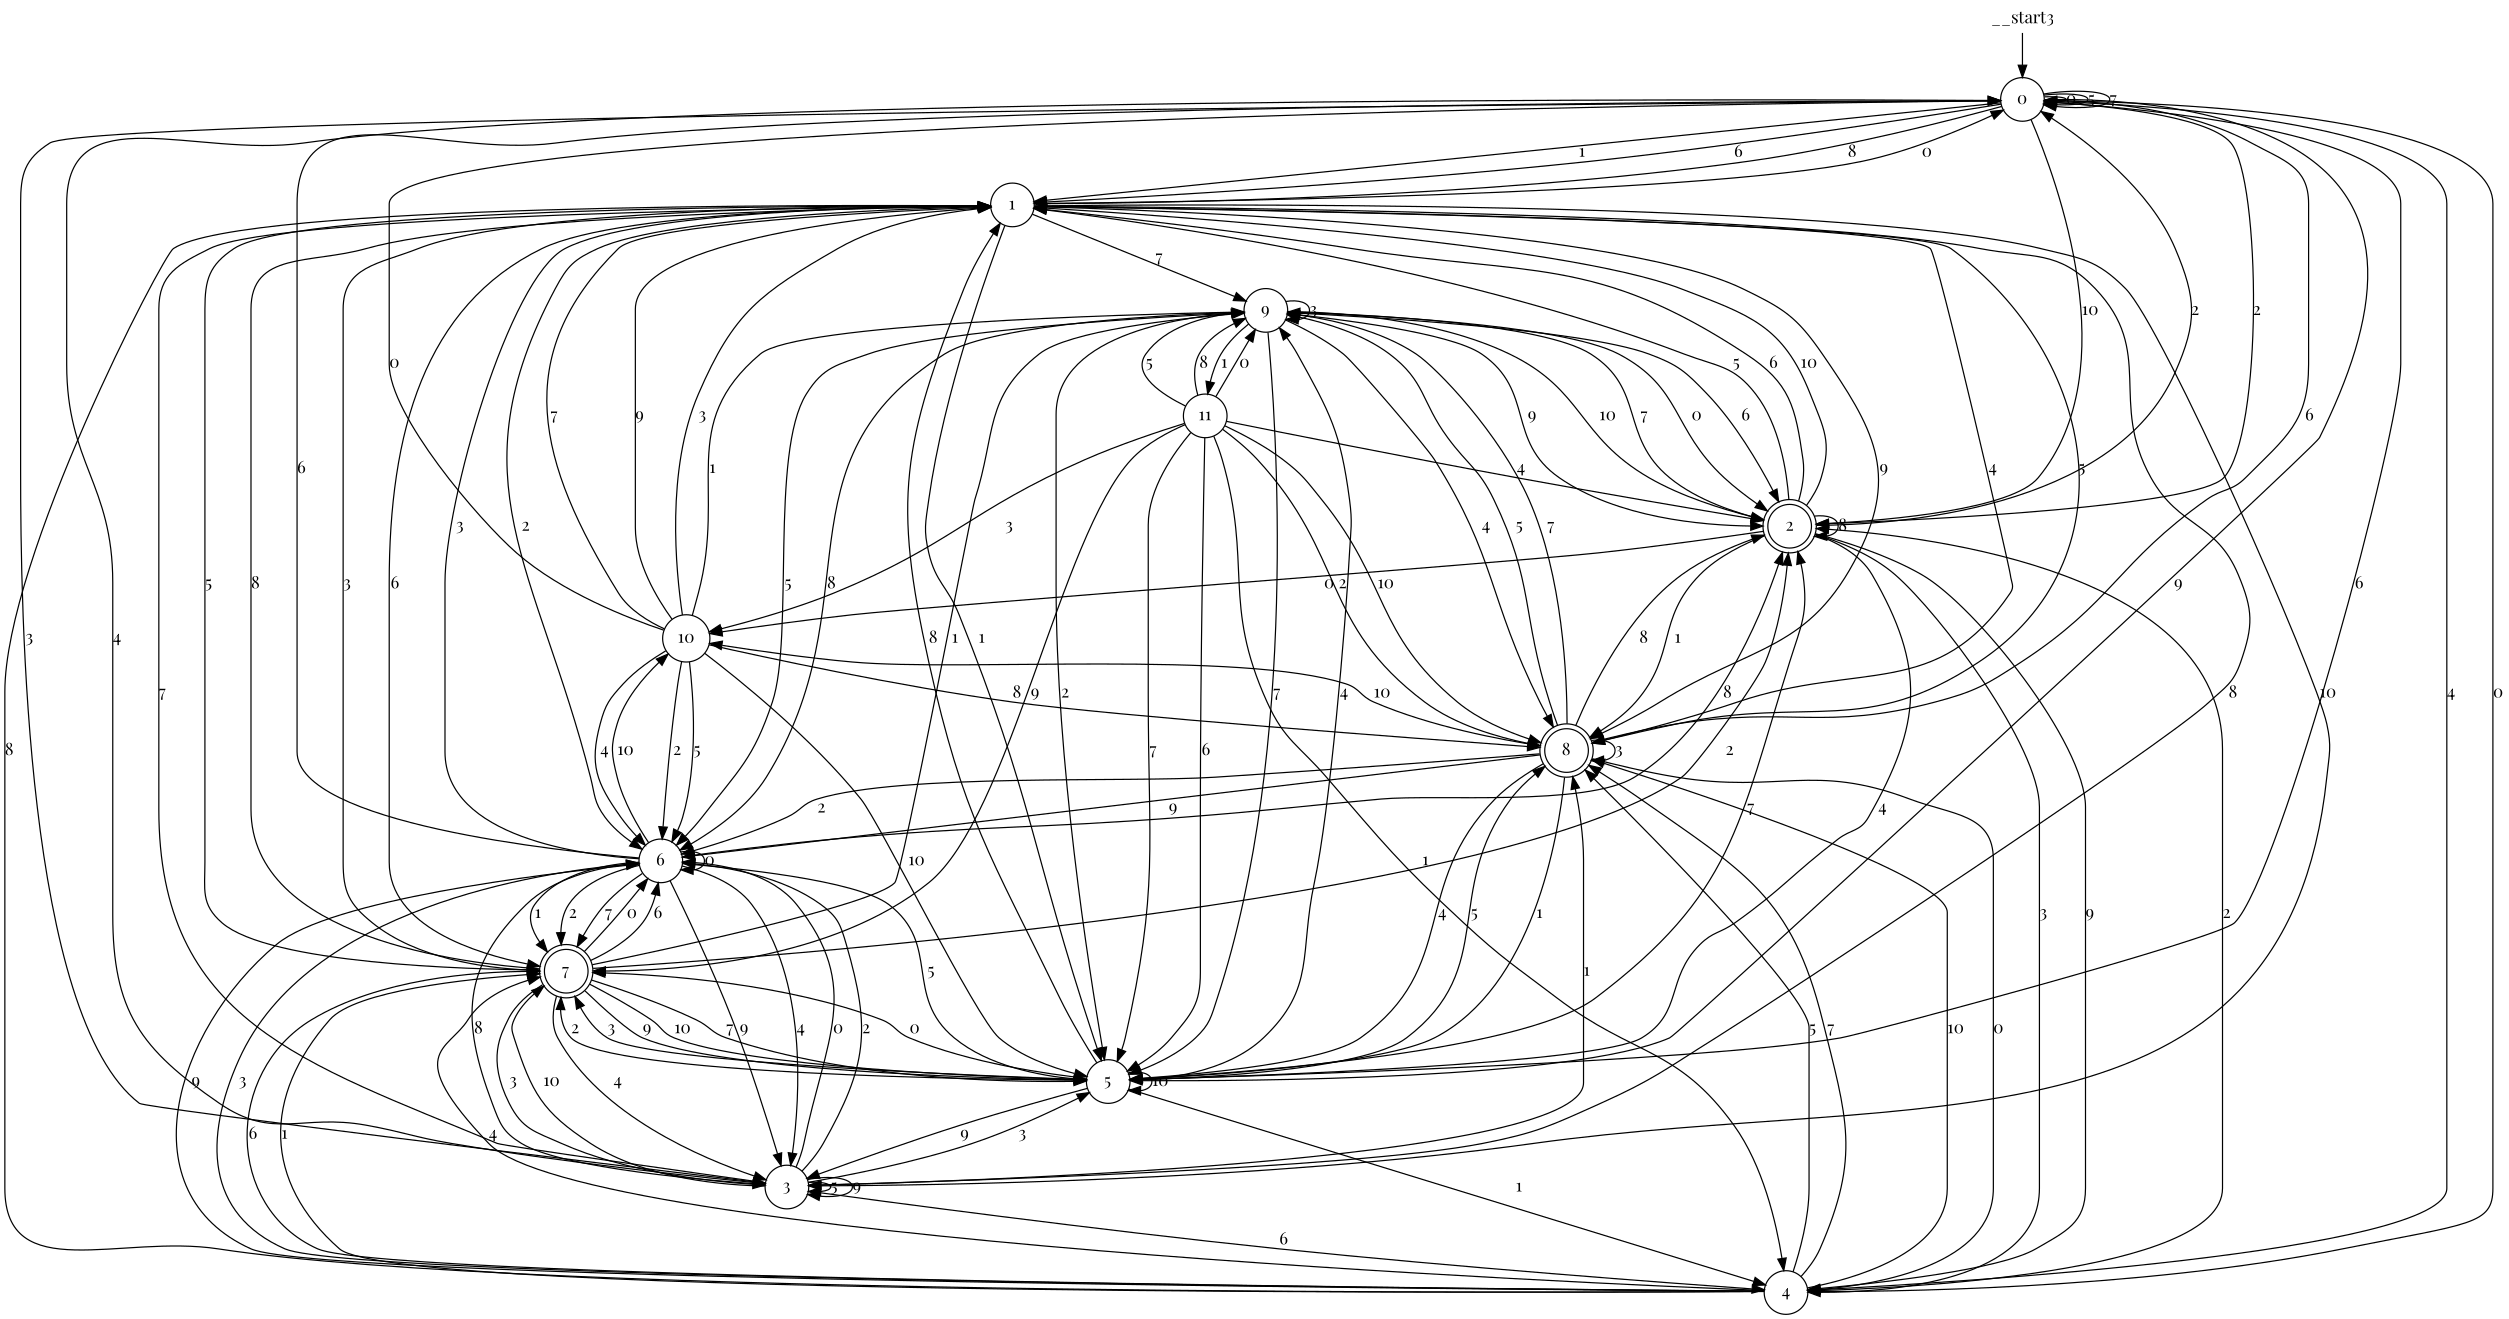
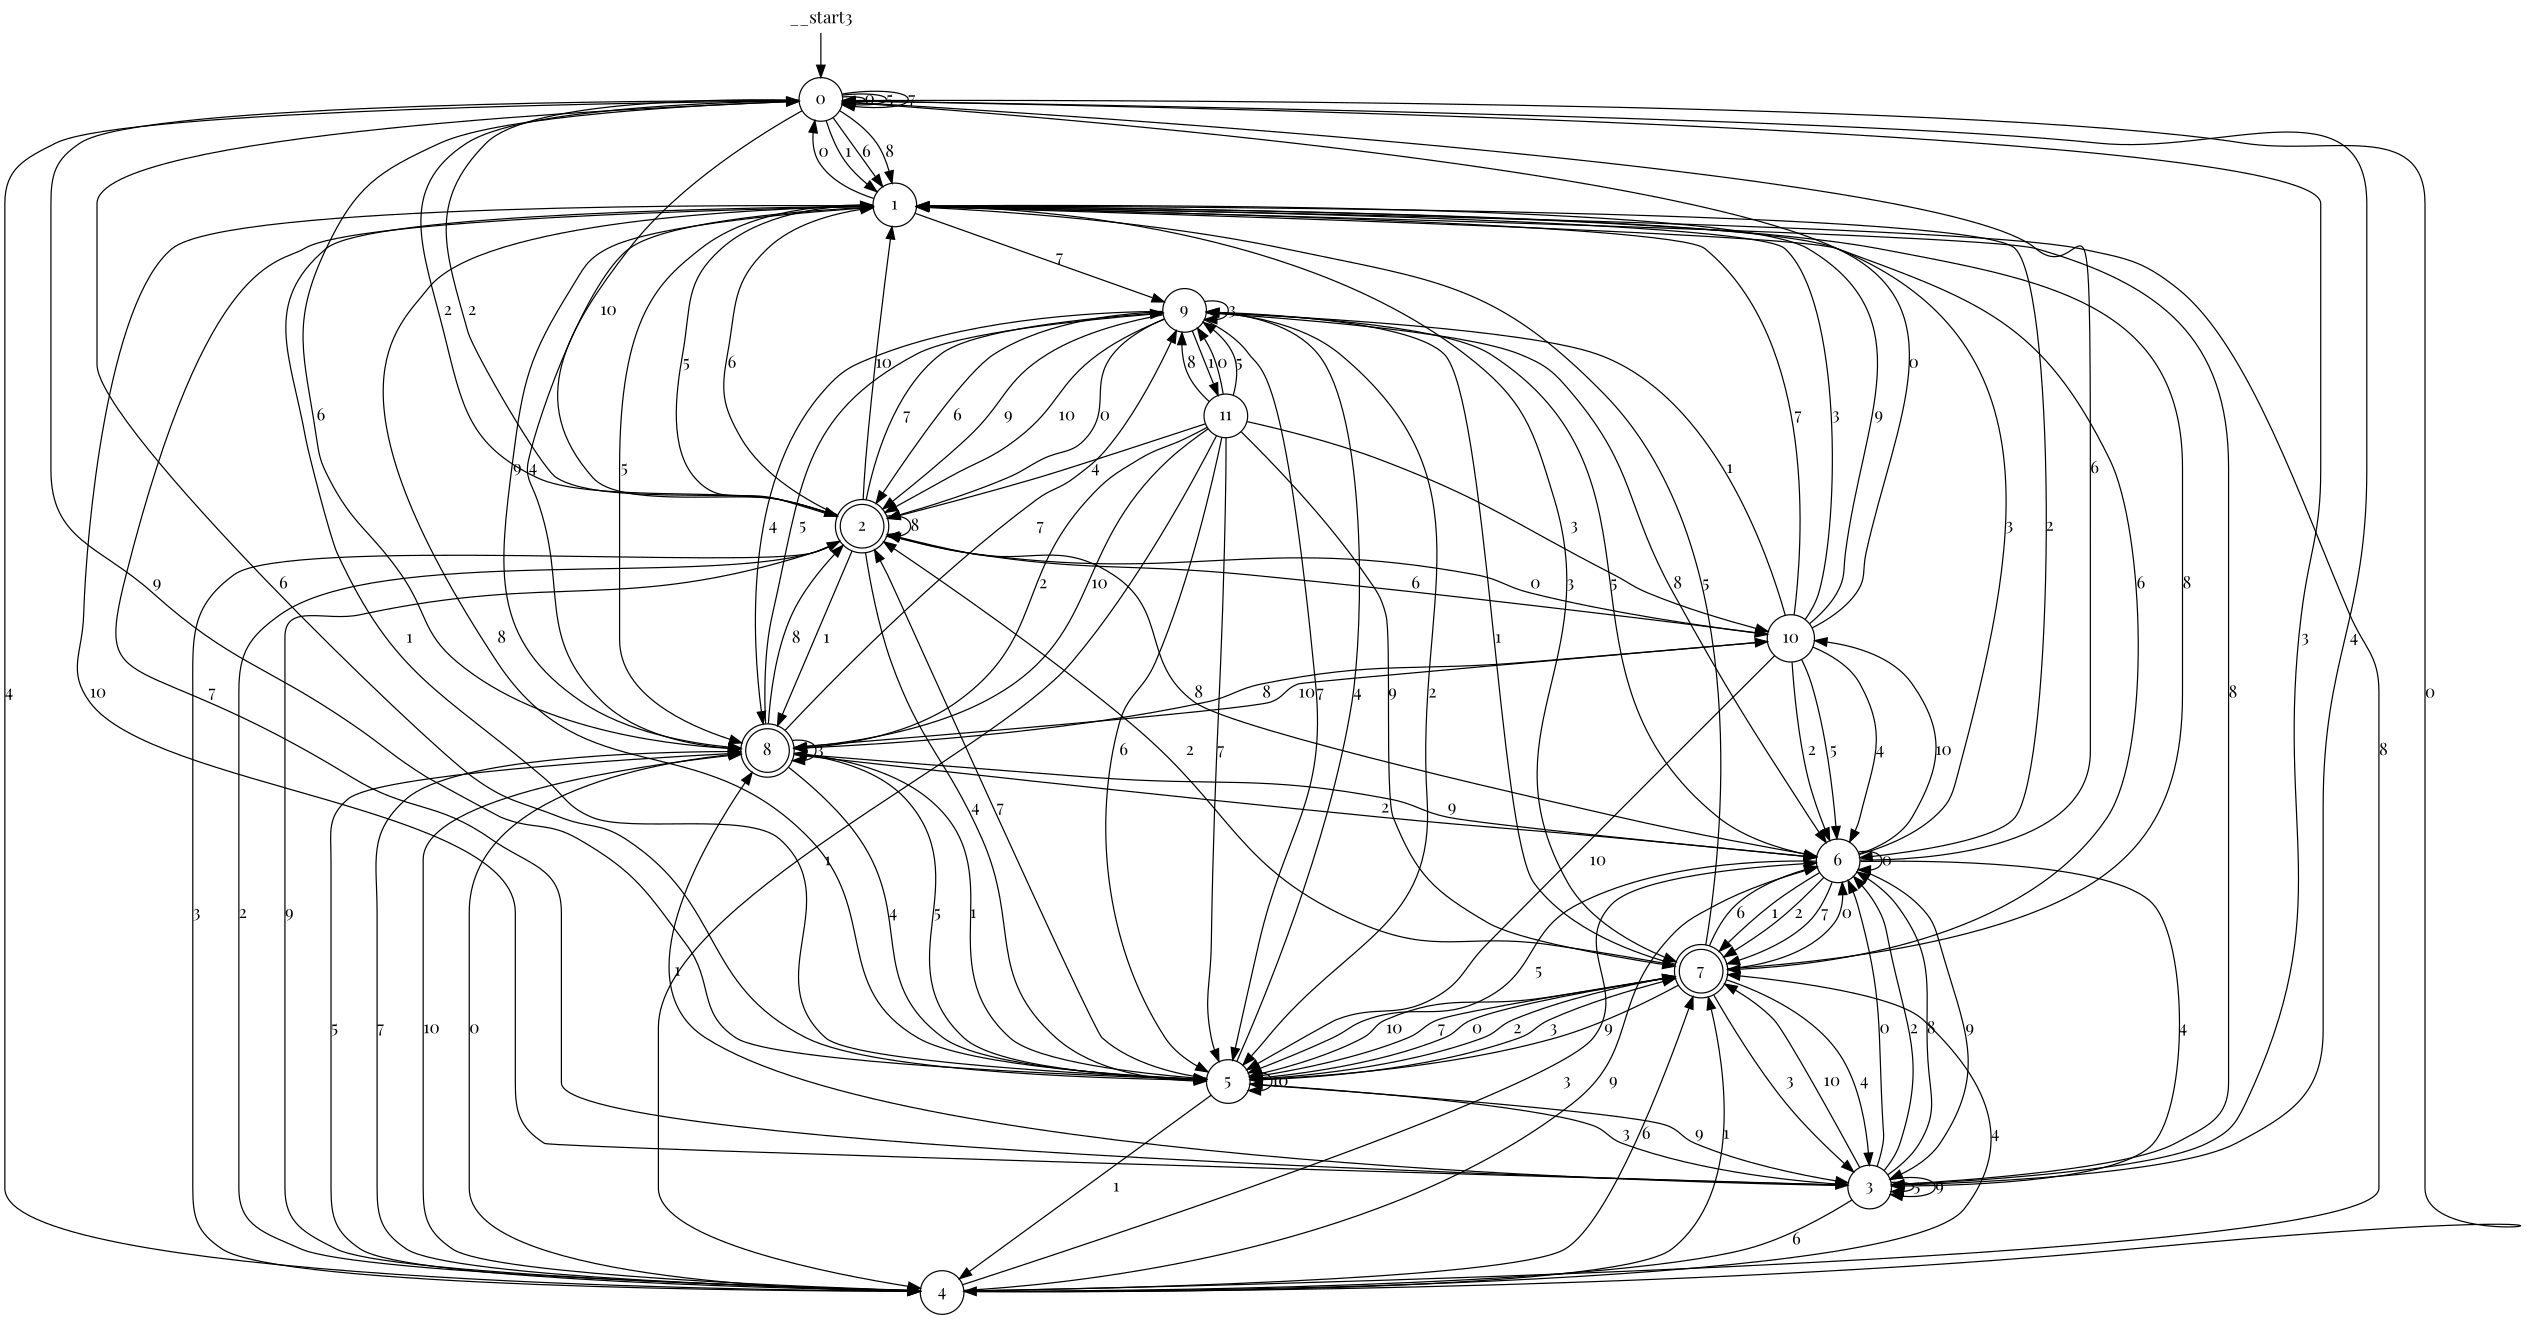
none -> (1333, 583)
